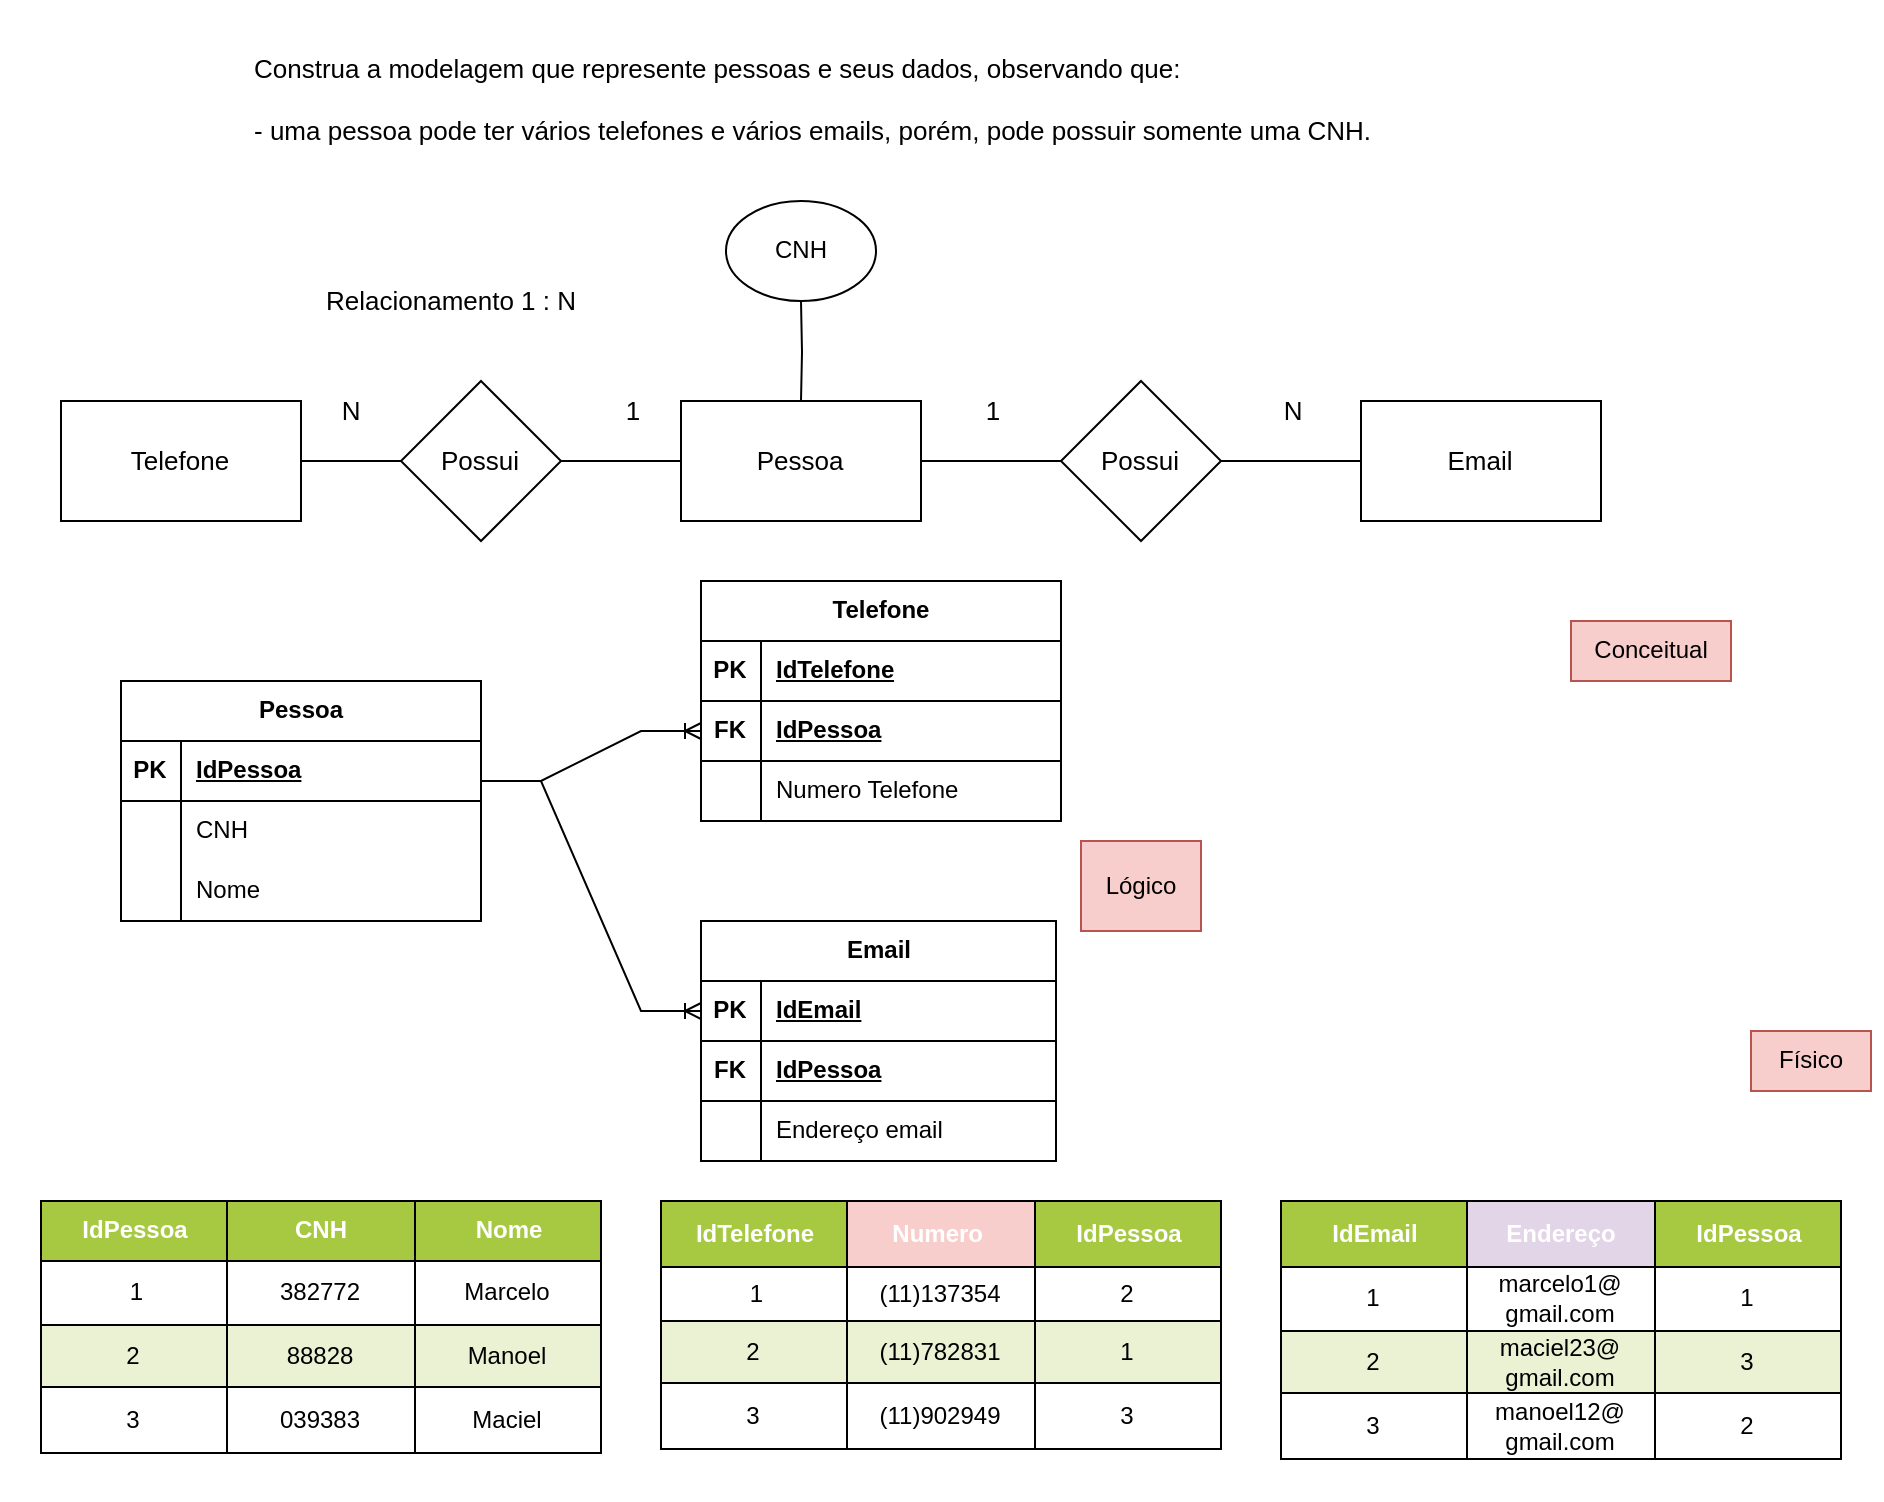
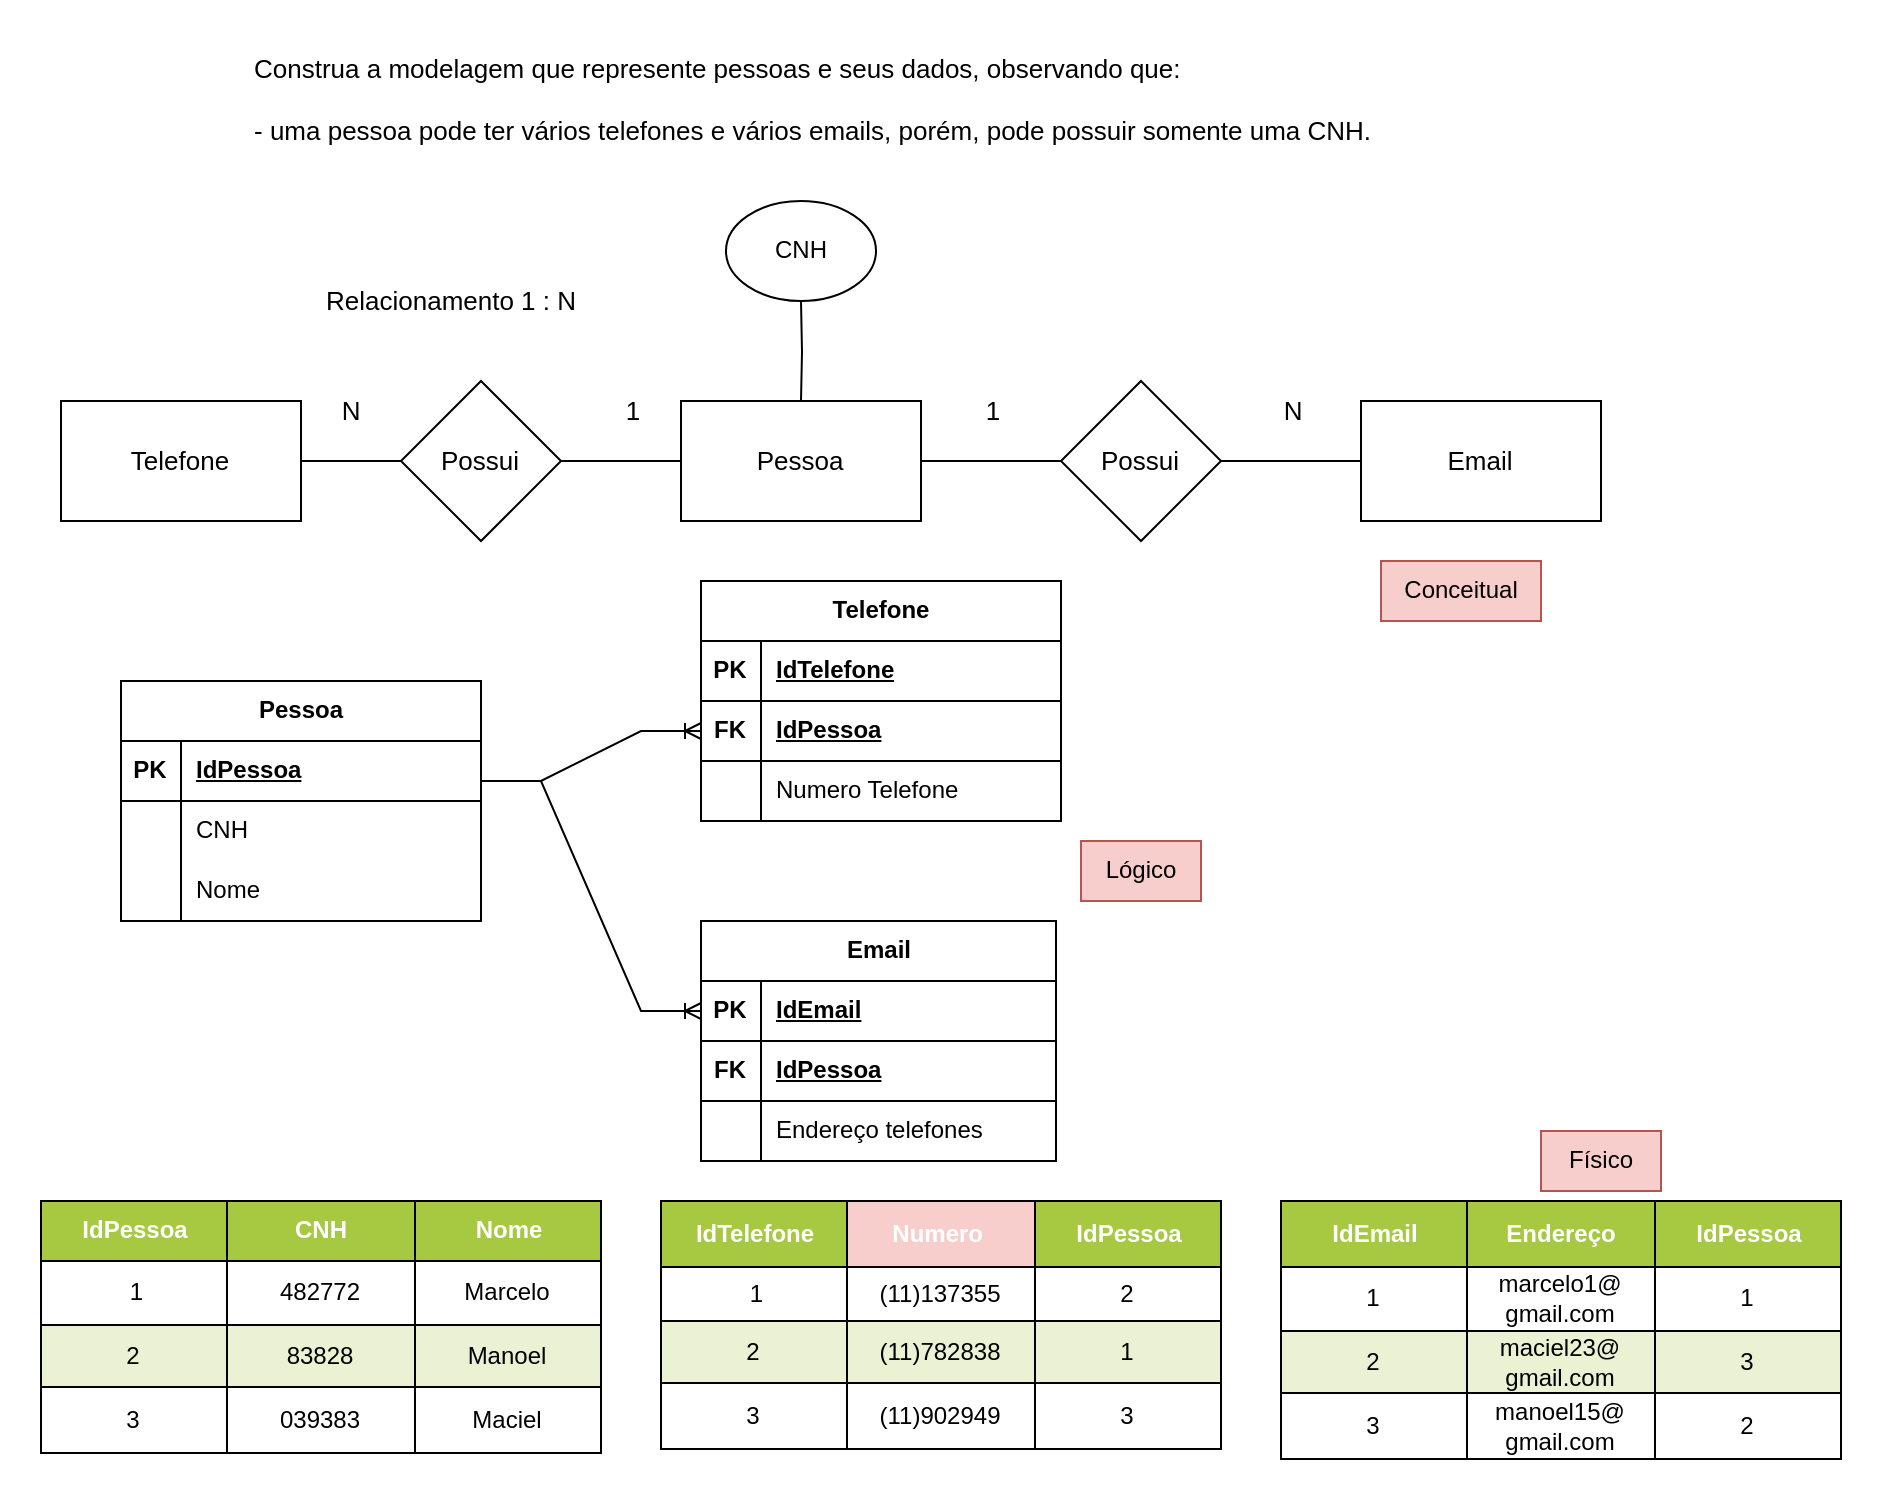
(1651, 651) -> (1461, 591)
(1141, 886) -> (1141, 871)
(1811, 1061) -> (1601, 1161)
(862, 1131) -> (892, 1131)
(1561, 1234) -> (1561, 1234)
(321, 1293) -> (321, 1293)
(941, 1295) -> (941, 1295)
(941, 1353) -> (941, 1353)
(321, 1357) -> (321, 1357)
(1561, 1427) -> (1561, 1427)
